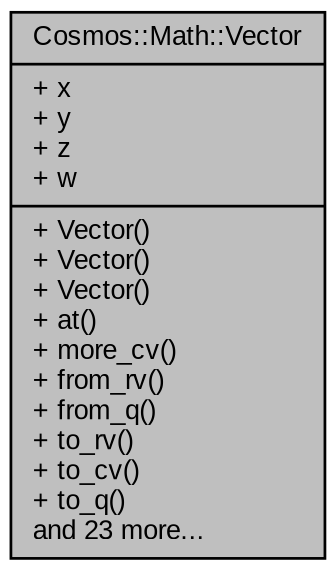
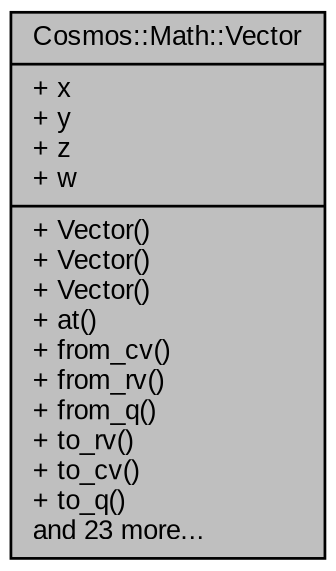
(105, 351) -> (102, 351)
